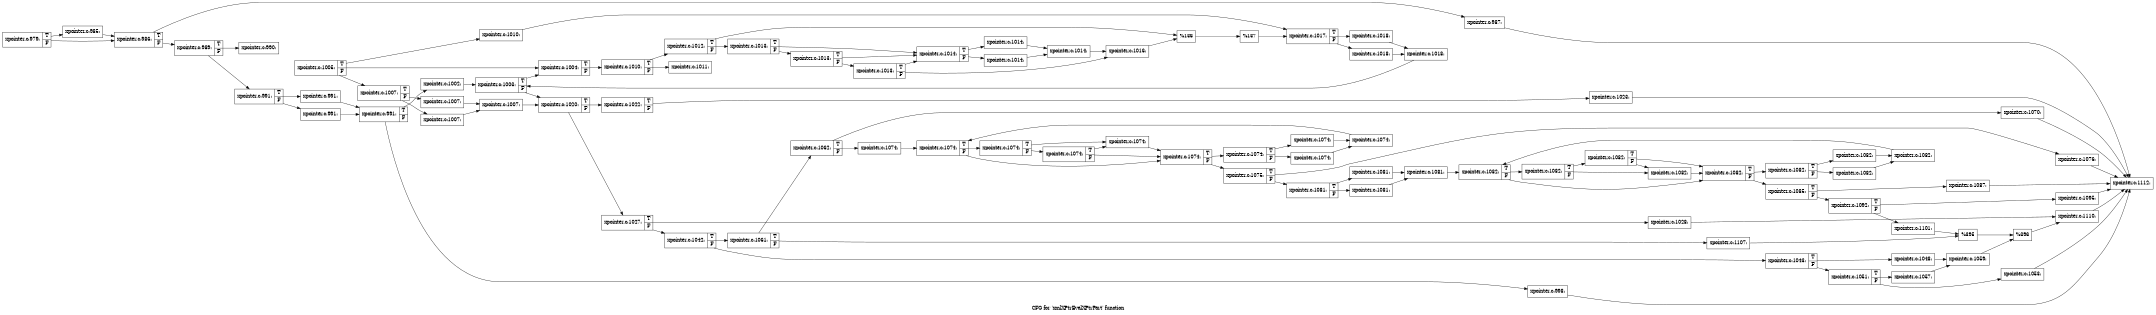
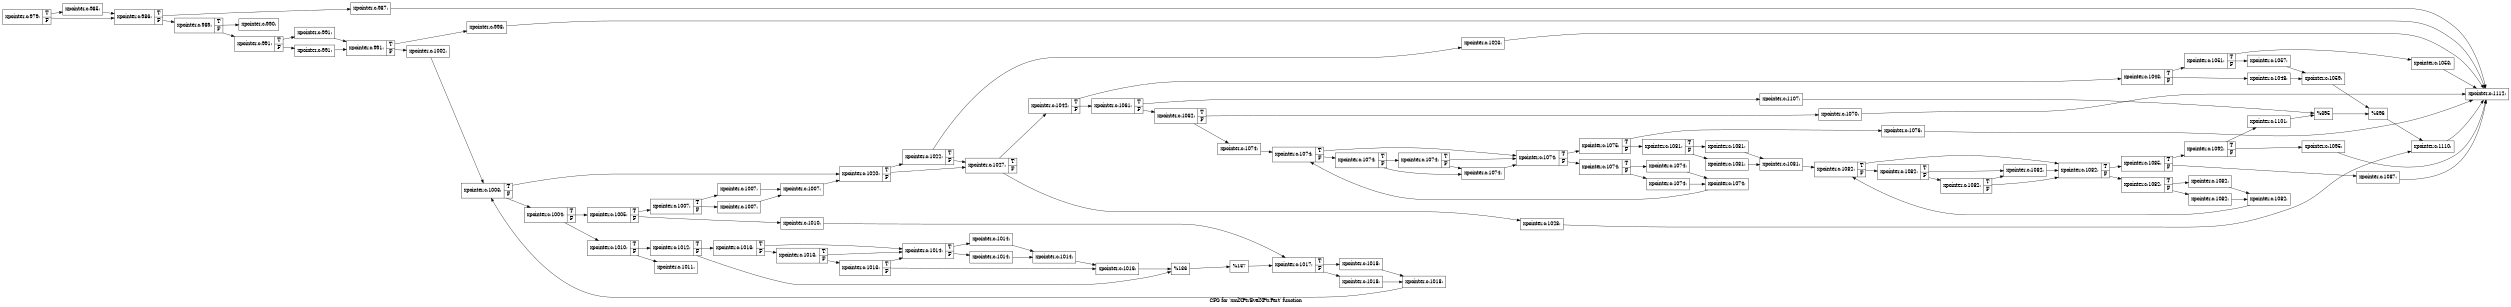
(441, 68) -> (580, 215)
none -> (958, 161)
